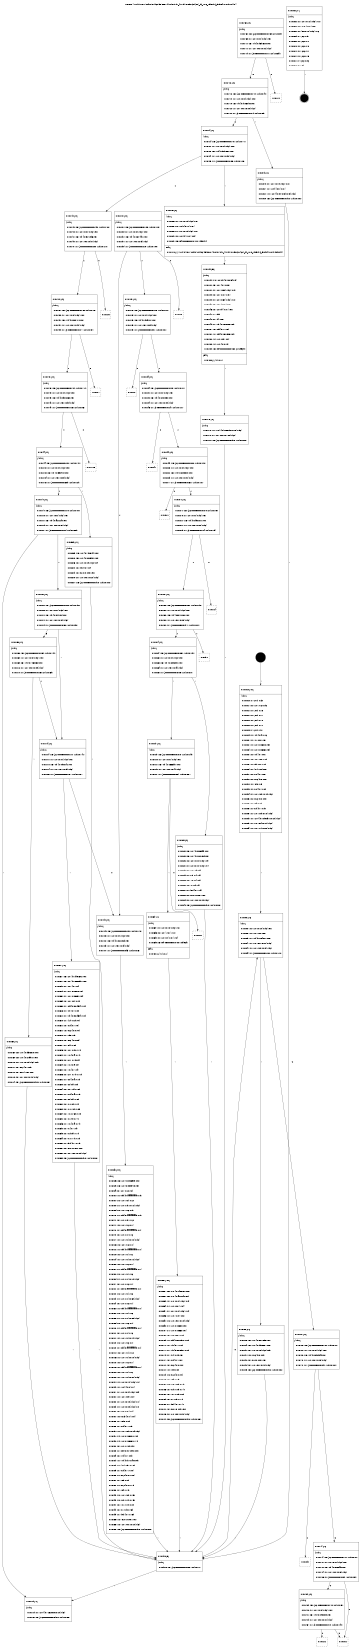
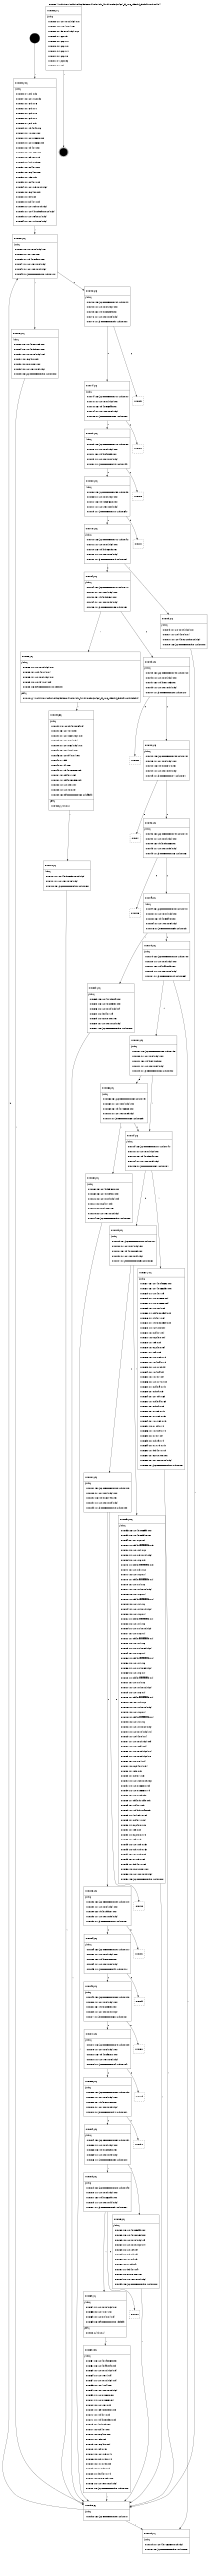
(119, 582) -> (120, 1368)
(337, 1633) -> (107, 472)
